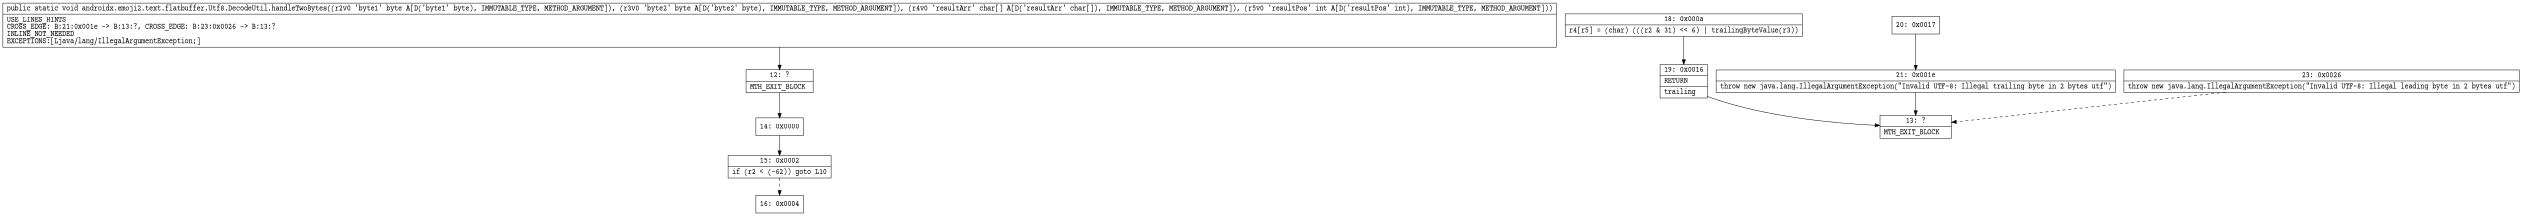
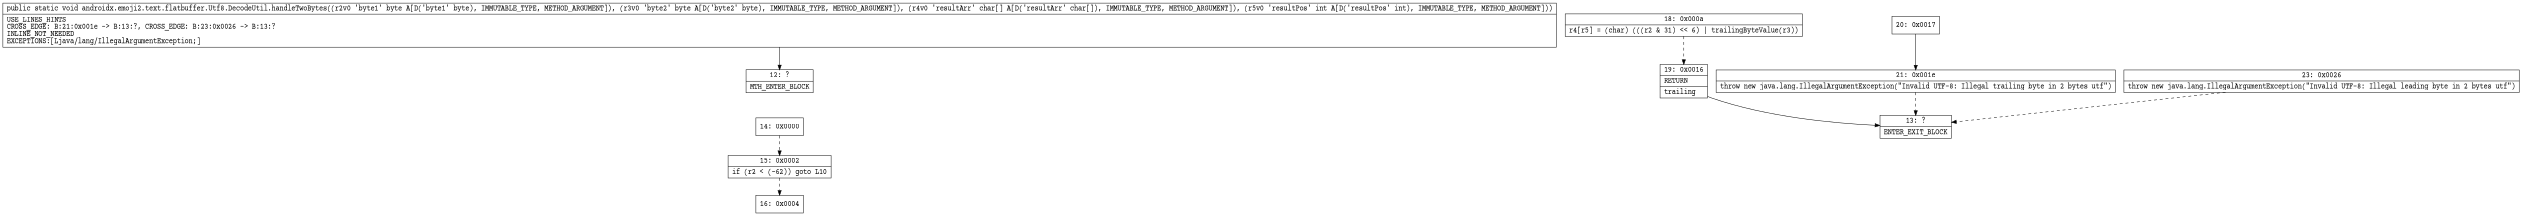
(1684, 48) -> (1684, 48)
(778, 87) -> (780, 87)
(1916, 101) -> (1916, 101)
(780, 103) -> none
(1912, 132) -> (1916, 132)
(780, 143) -> (780, 143)
